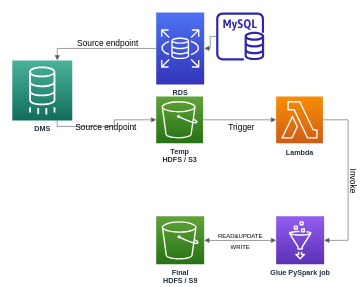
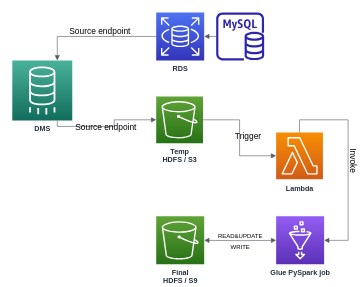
(180, 48) -> (180, 36)
(300, 120) -> (300, 156)
